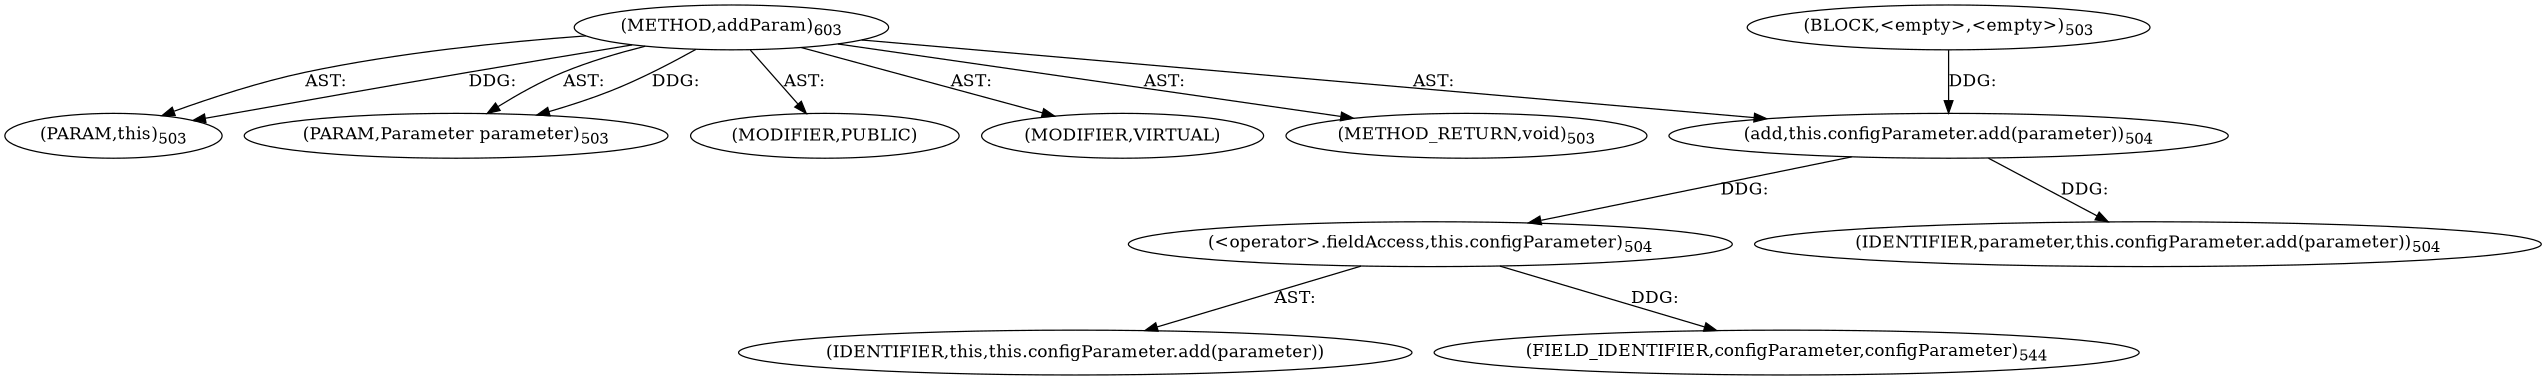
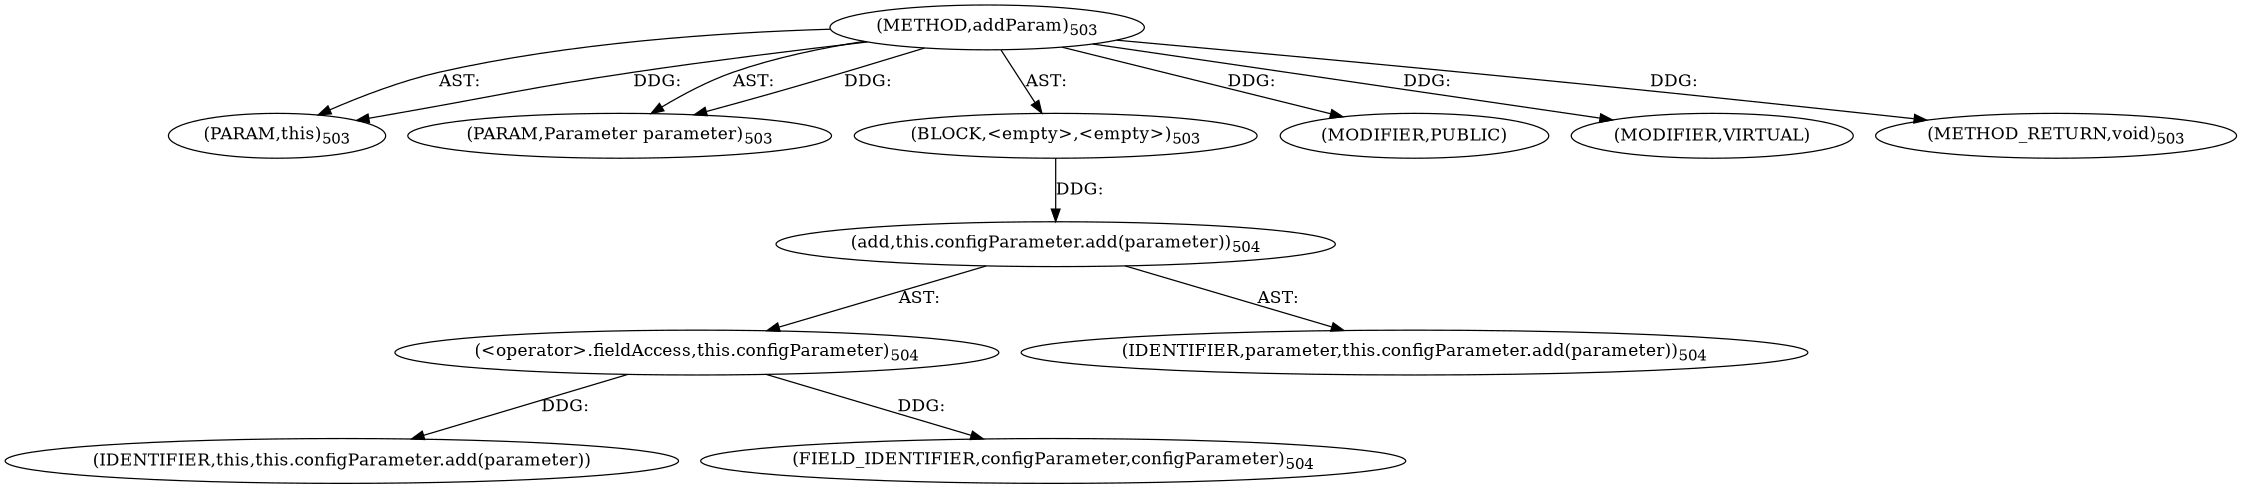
(828, 26) -> (1084, 26)
(1308, 79) -> (1018, 76)
(807, 82) -> (1254, 82)
(974, 82) -> (1430, 82)
(1167, 82) -> (1677, 82)
(1747, 190) -> (922, 298)
(2088, 190) -> (1281, 298)
(1298, 298) -> (568, 407)
(2033, 351) -> (1300, 459)
